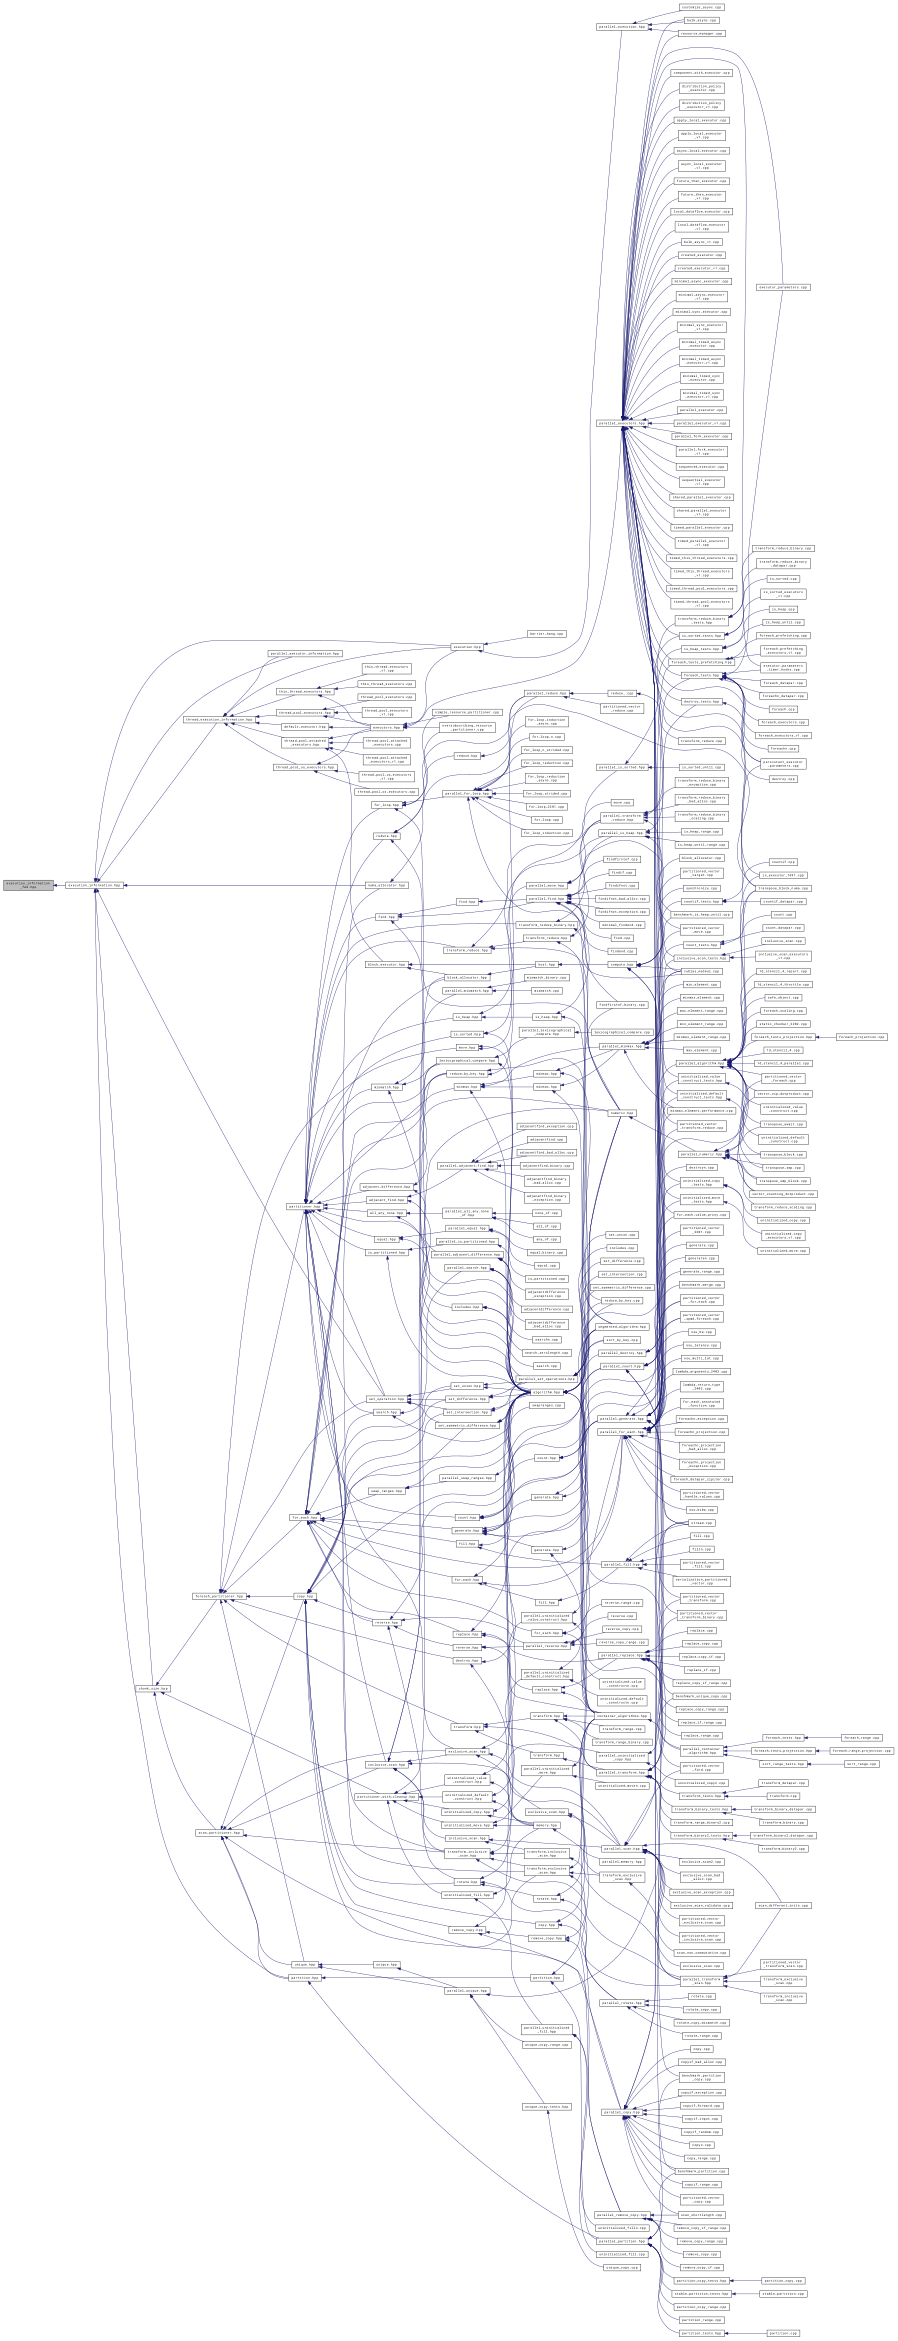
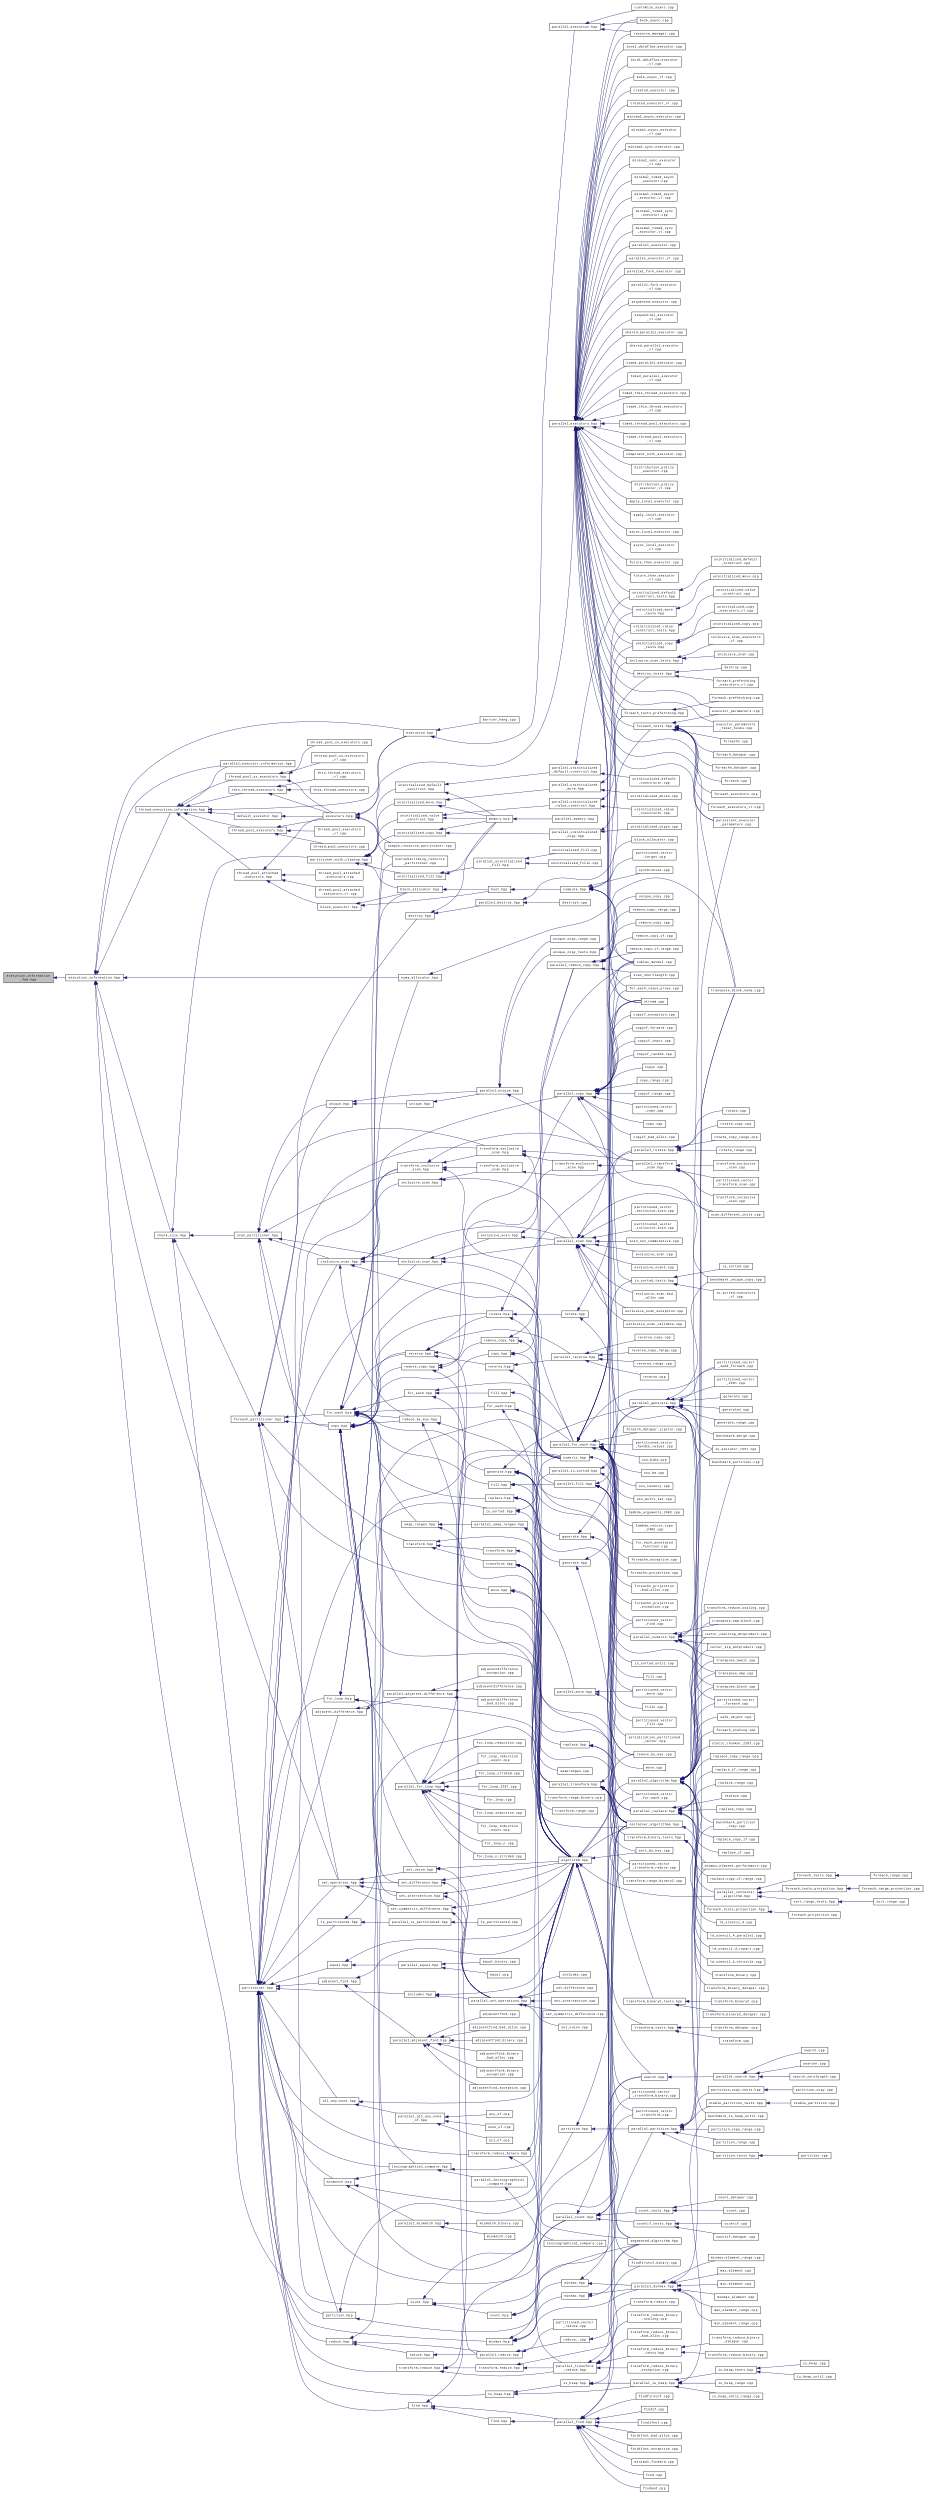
(746, 656) -> (696, 678)
(263, 1400) -> (215, 1613)
(475, 1441) -> (615, 2024)
(702, 2023) -> (736, 1137)
